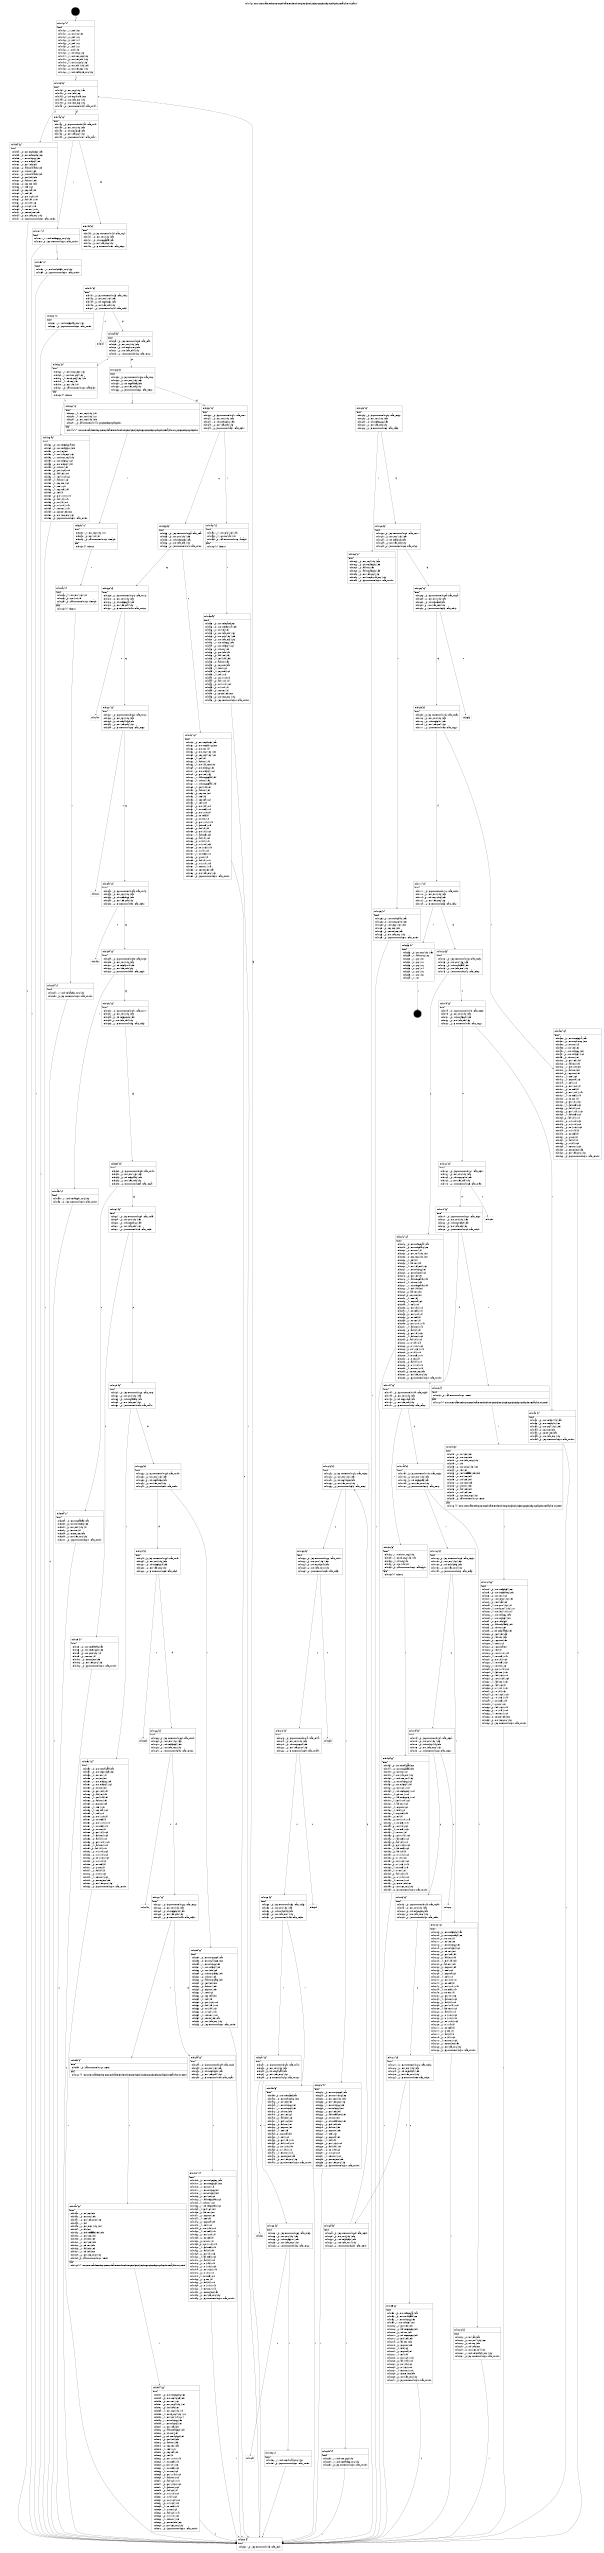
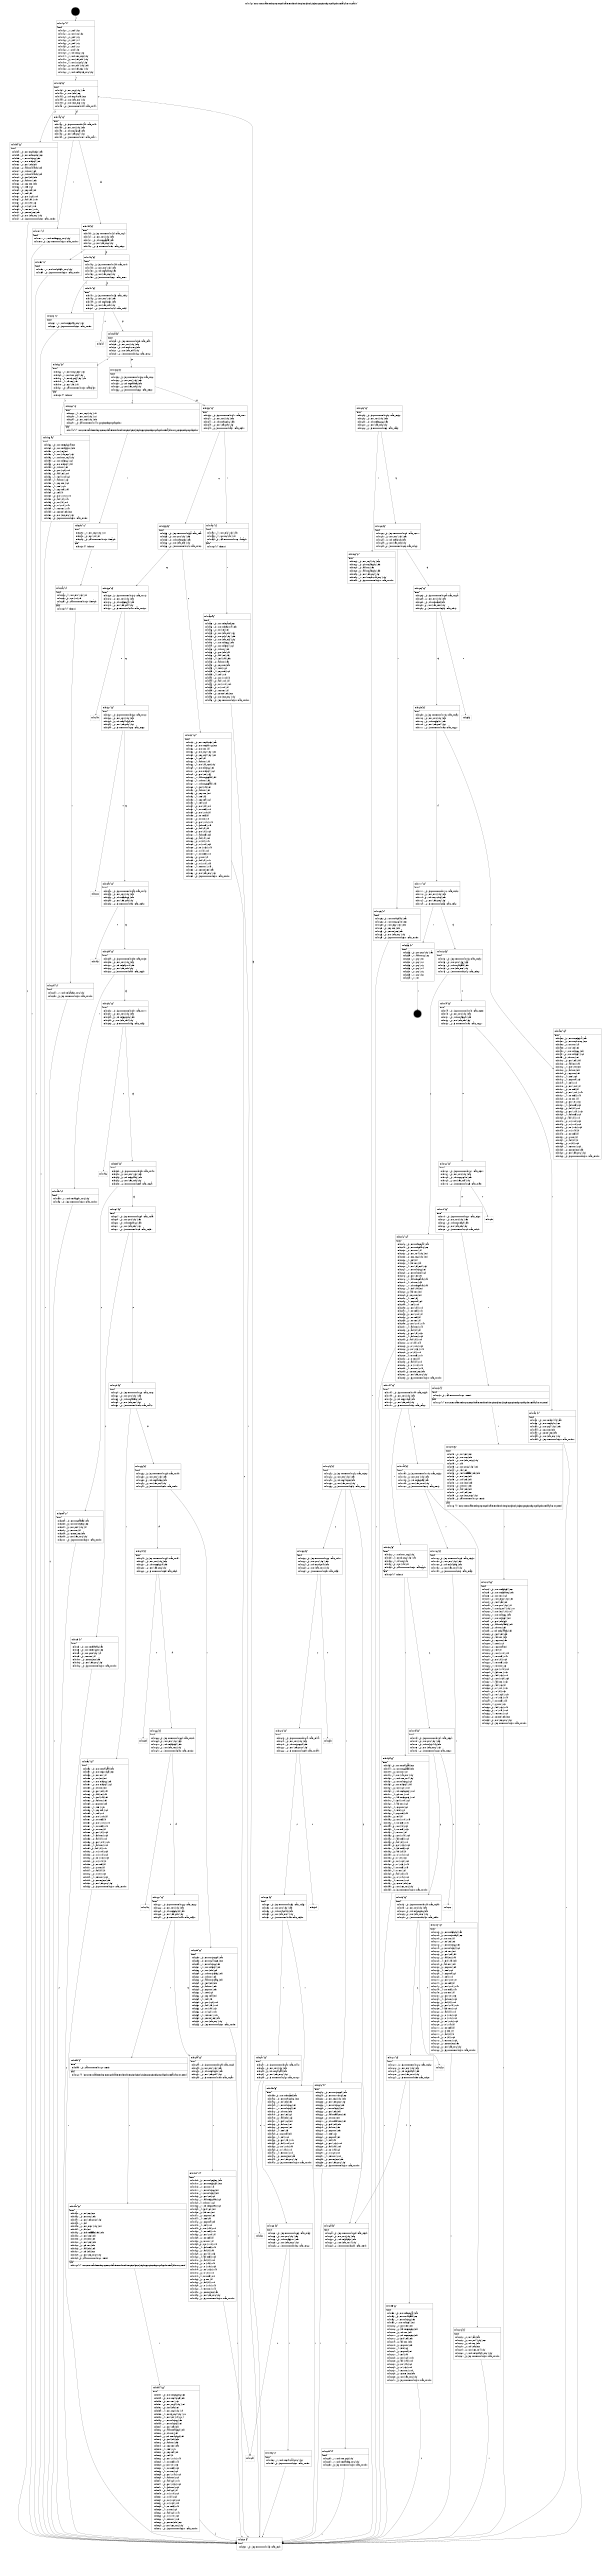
(57, 252) -> (78, 254)
none -> (106, 268)
none -> (103, 1174)
(455, 1314) -> none
(442, 1651) -> (418, 1652)
(367, 1857) -> (363, 1856)
none -> (440, 2068)
(218, 2420) -> (236, 2378)
